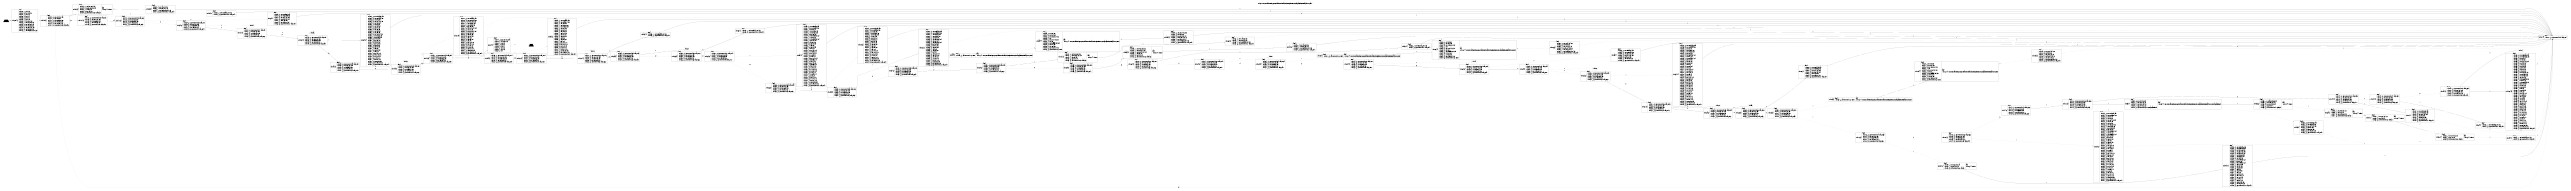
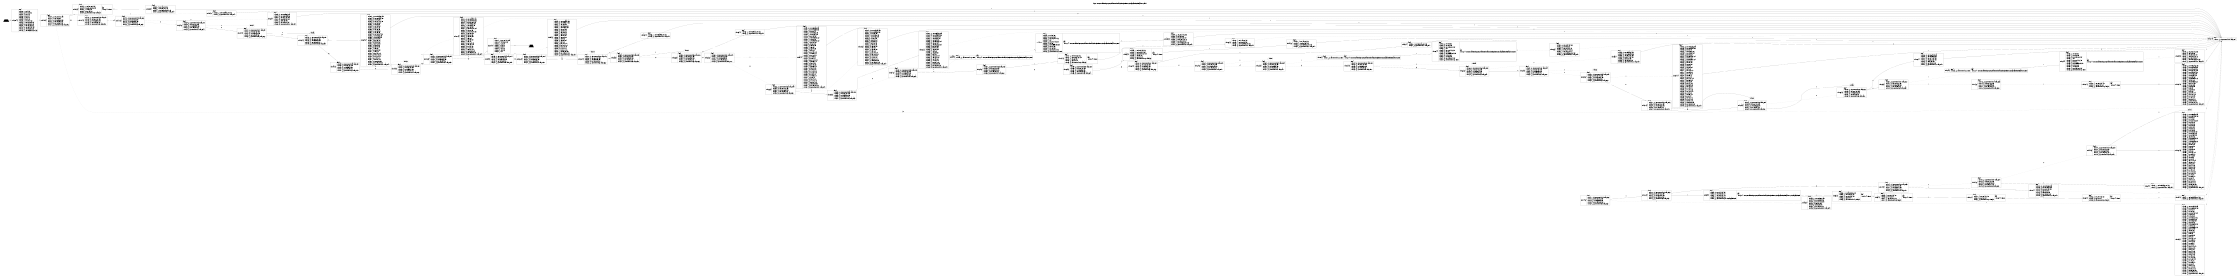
(1957, 138) -> none
